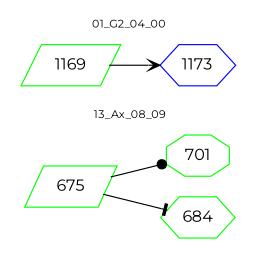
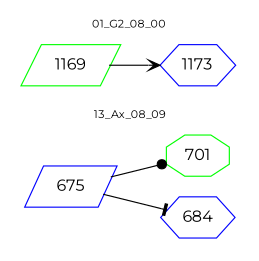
(129, 25) -> (129, 25)
(71, 187) -> (71, 187)
(198, 217) -> (198, 217)
